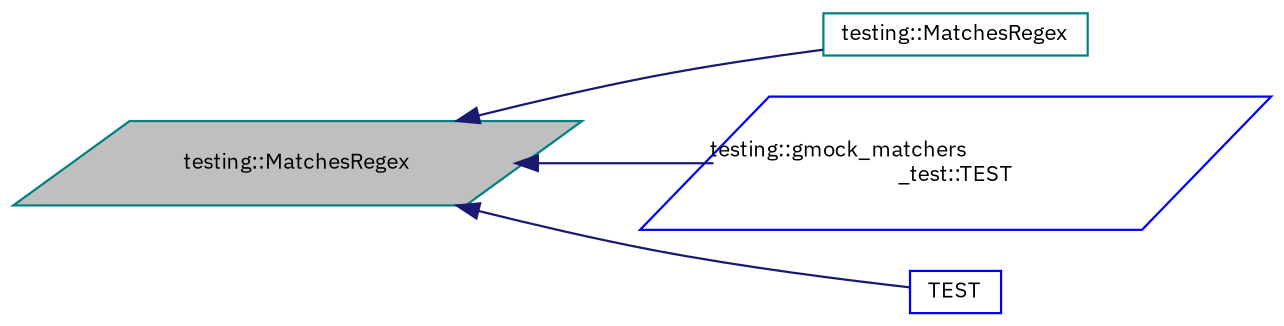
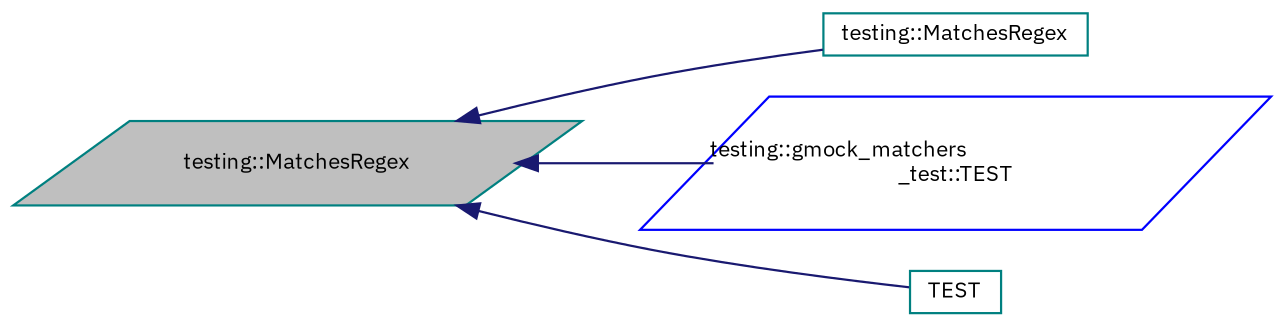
(956, 292) -> (956, 292)
